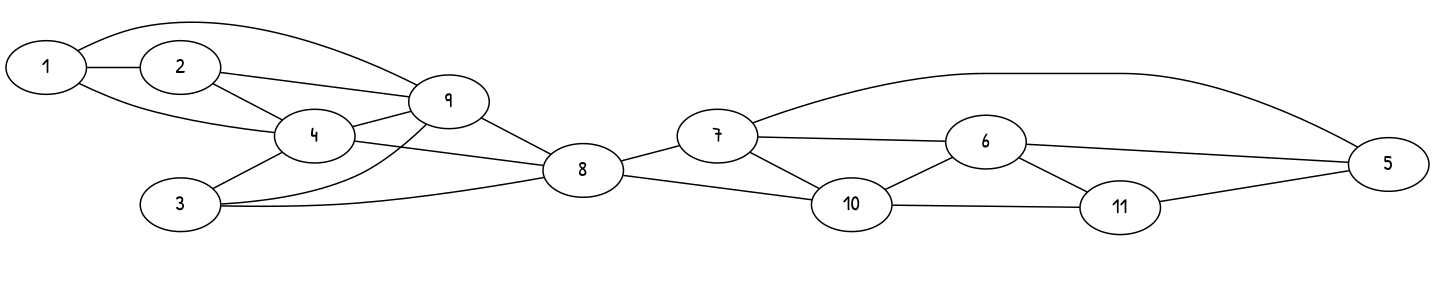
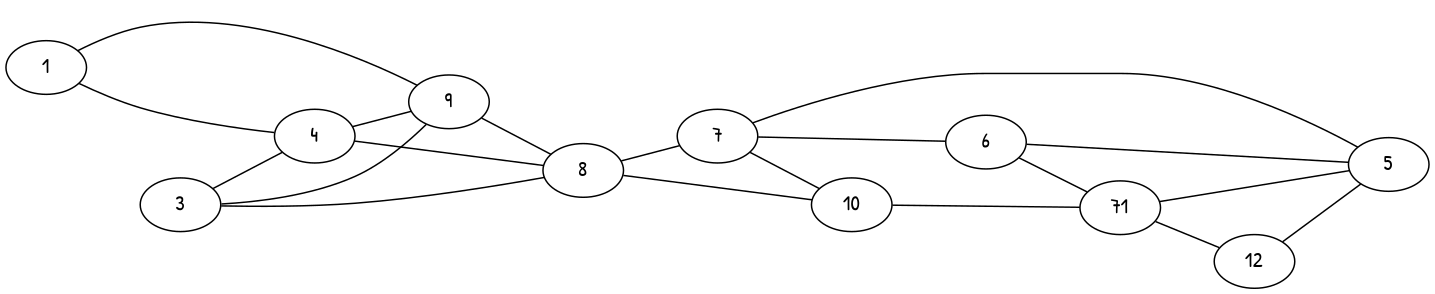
(180, 68) -> none
(919, 173) -> none
(1120, 208) -> (1120, 208)
none -> (1254, 261)
